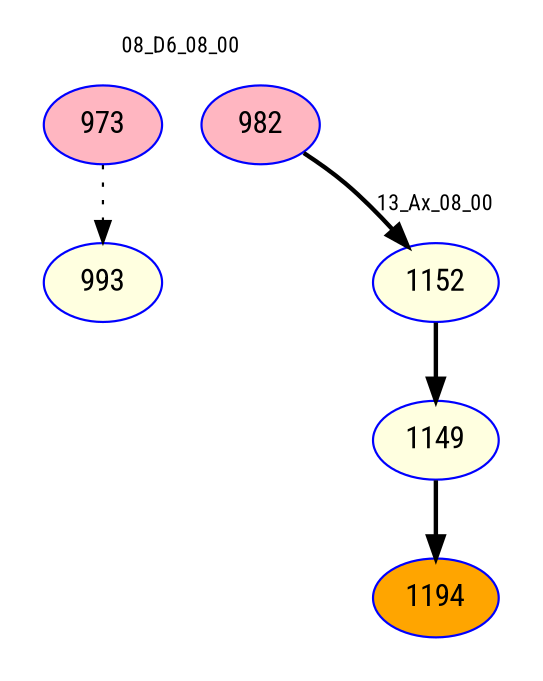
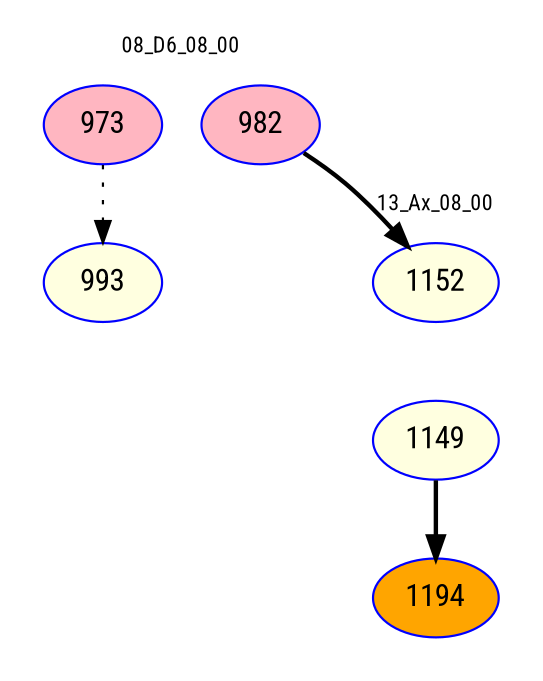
(436, 351) -> none
